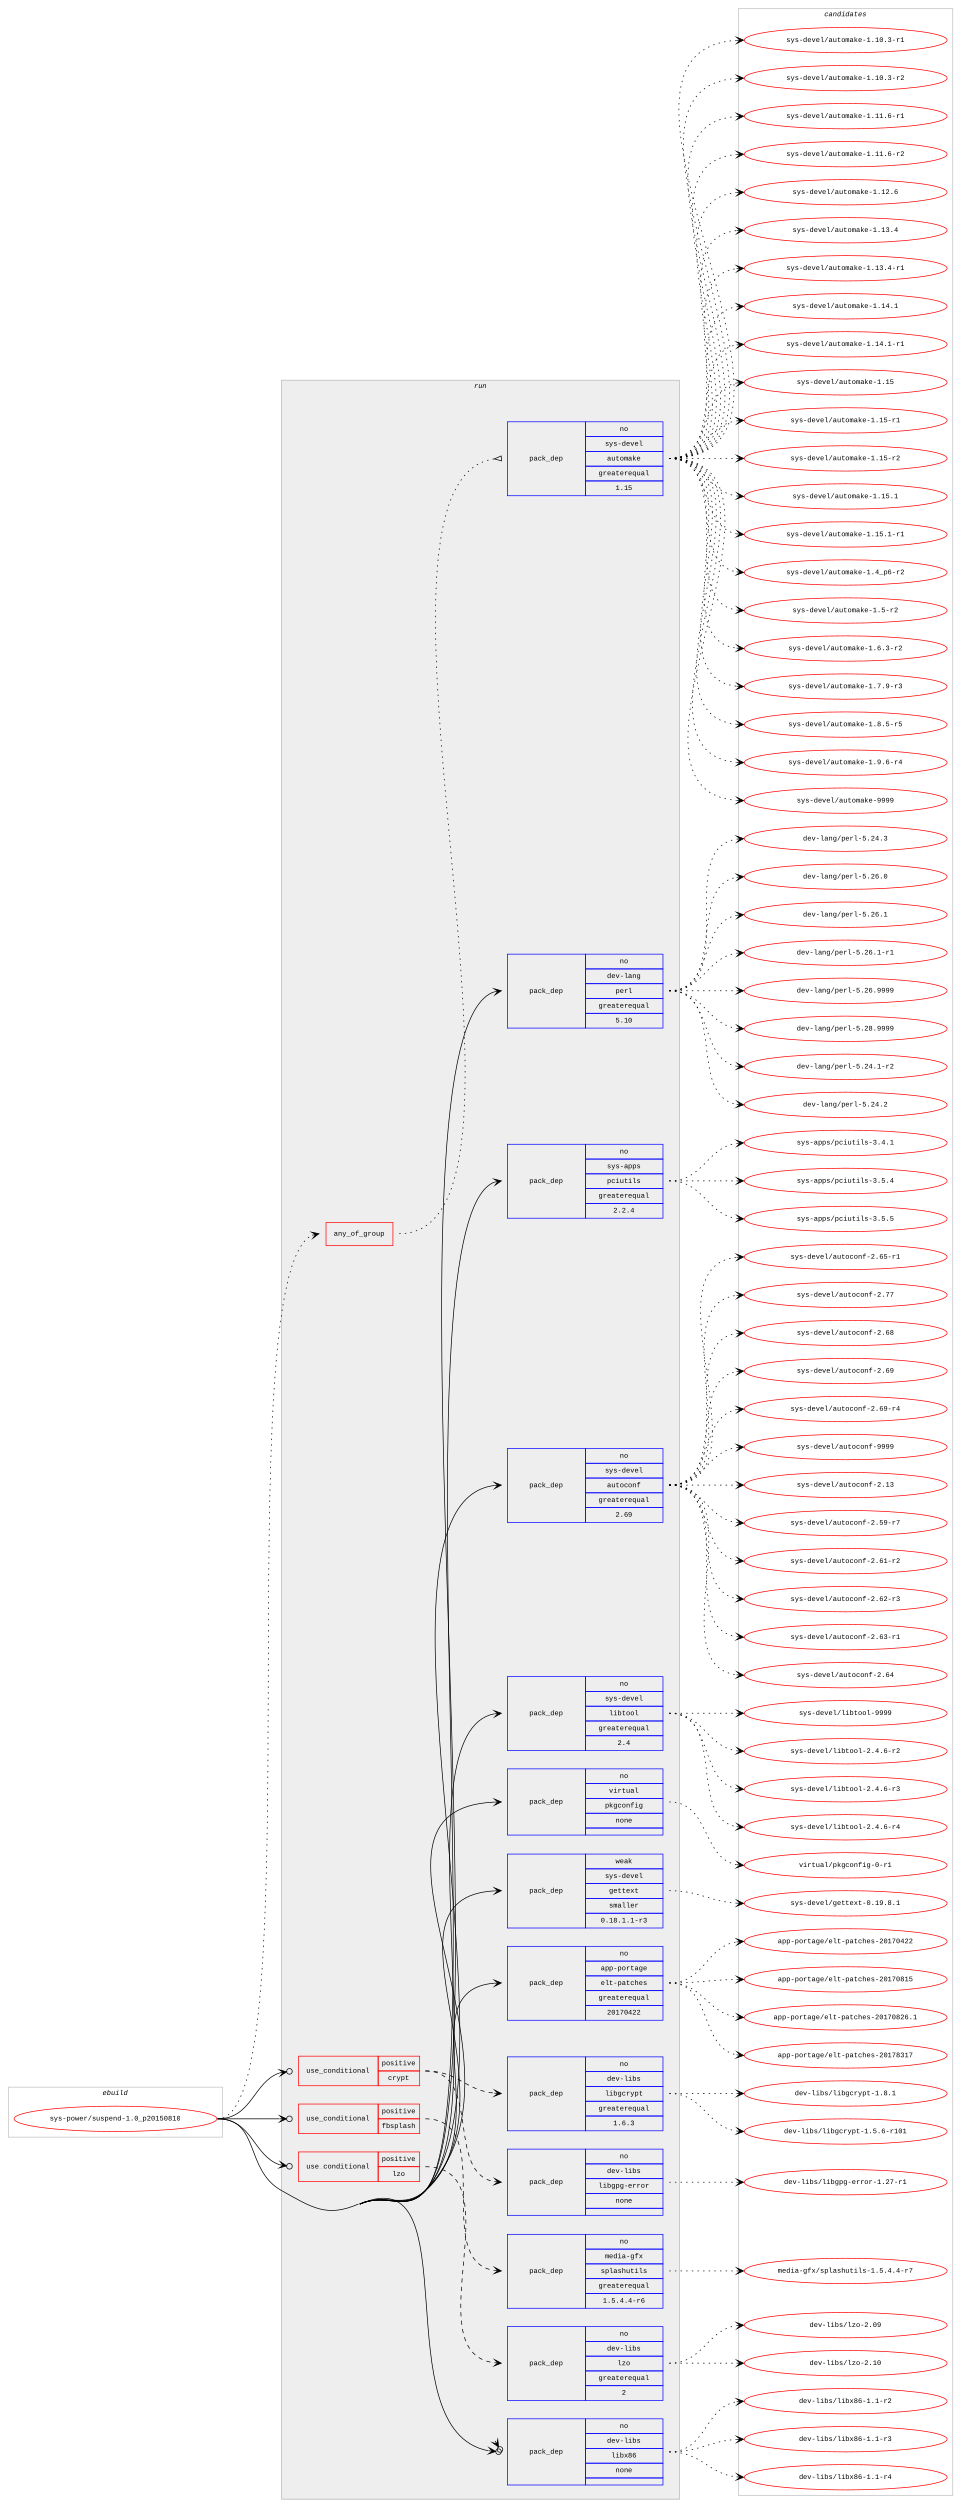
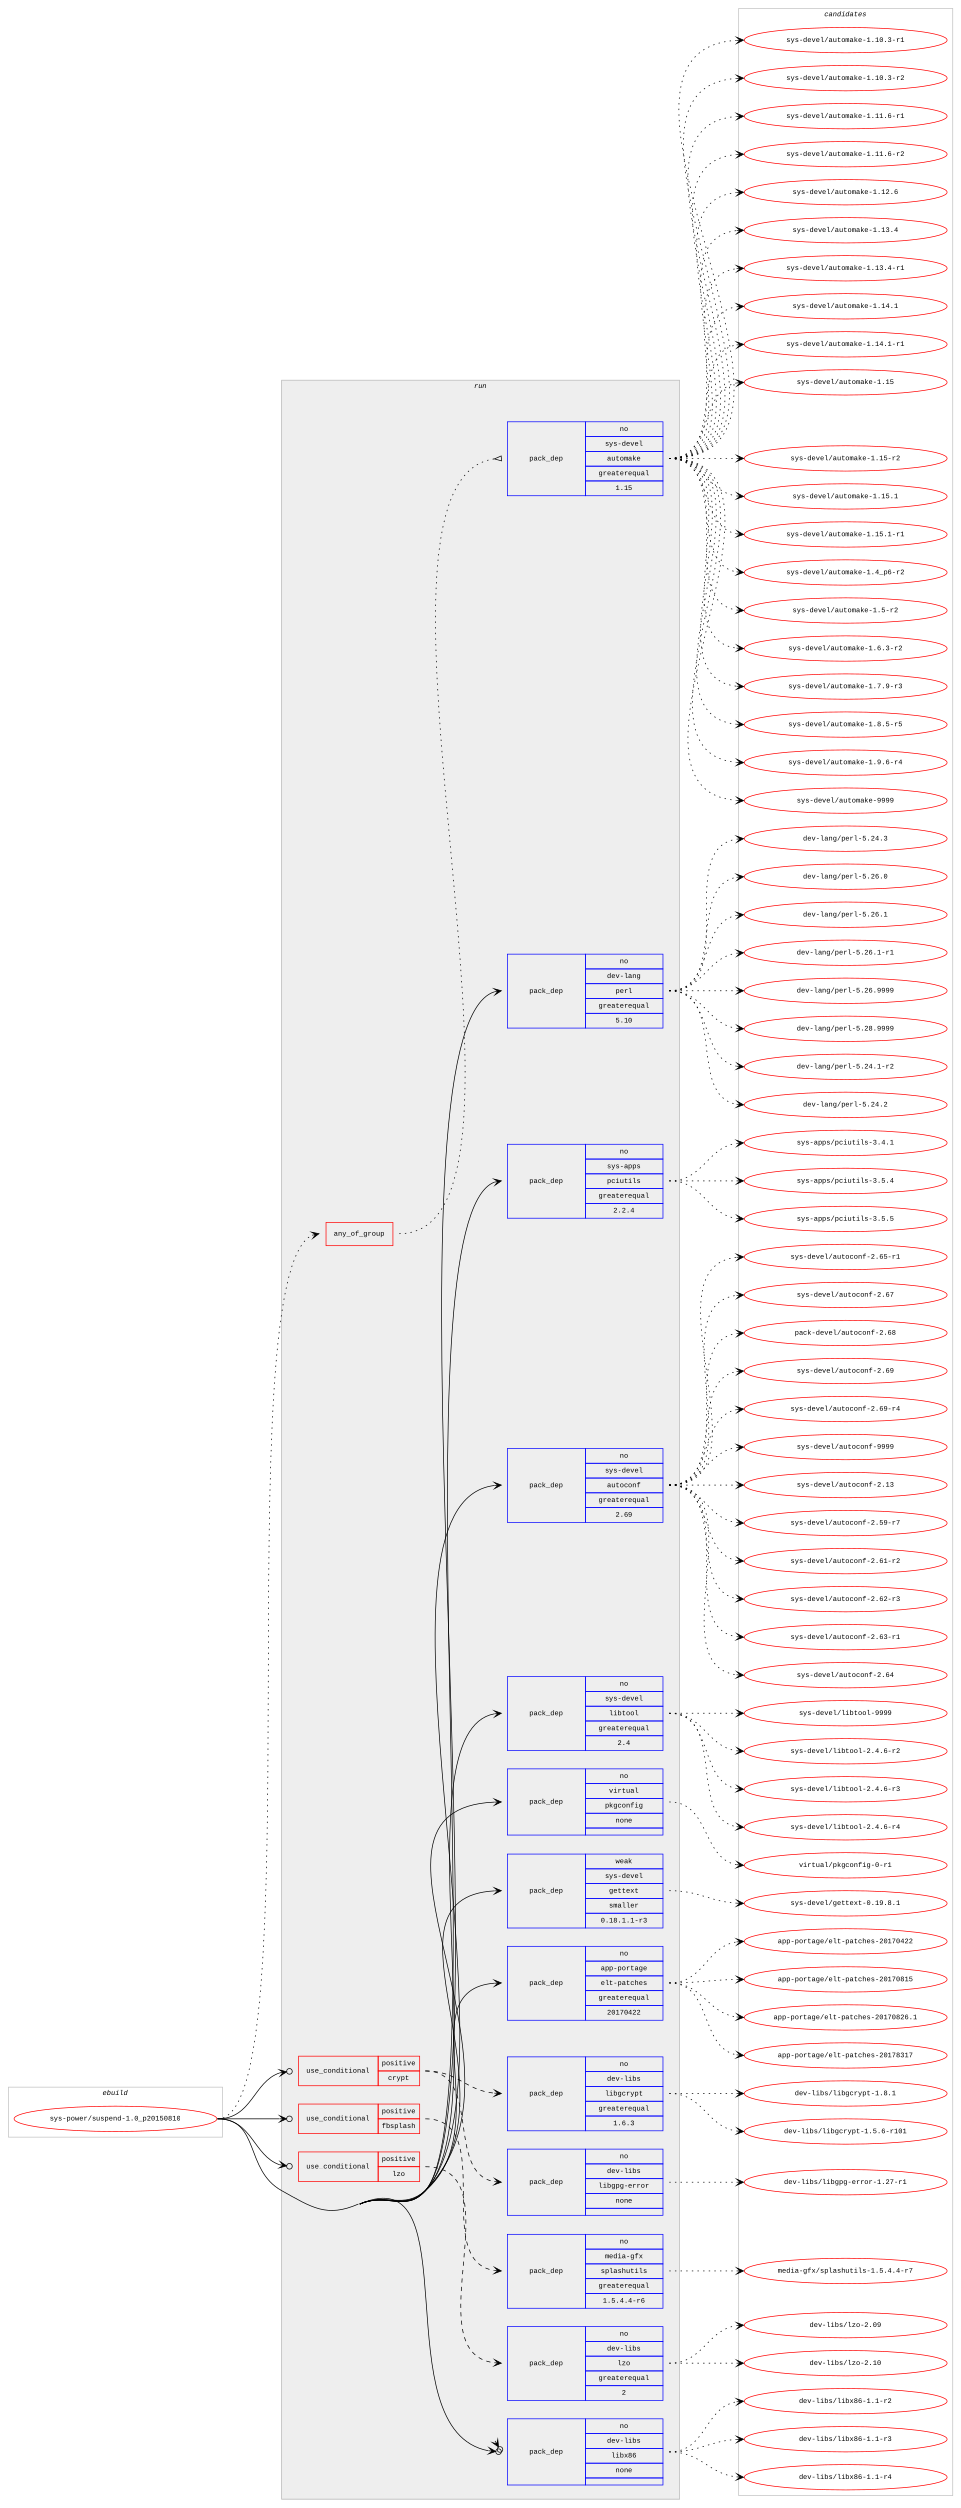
(846, 420) -> none
(846, 1295) -> (846, 1295)
(846, 1333) -> (846, 1333)
